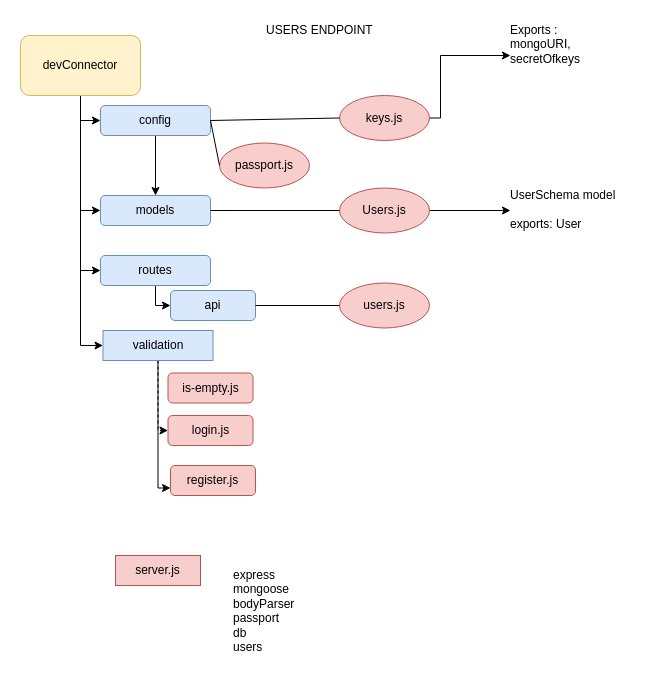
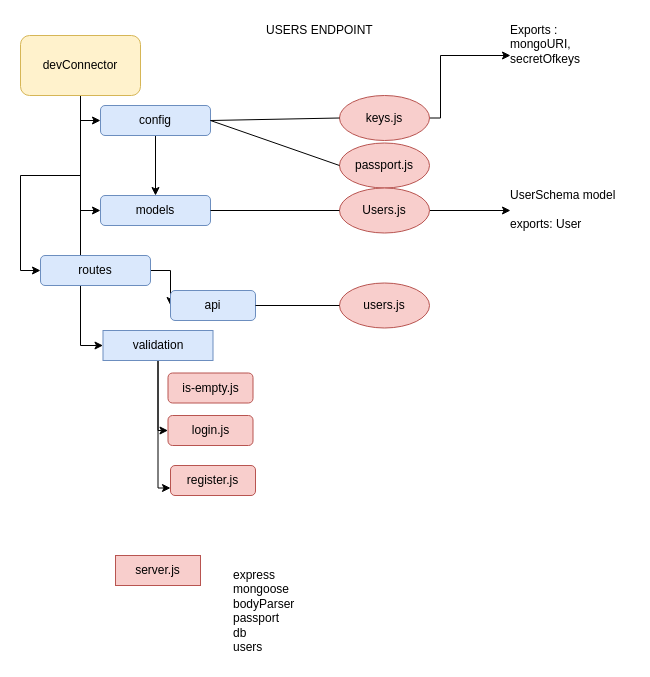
(265, 166) -> (385, 166)
(156, 271) -> (96, 271)
(160, 431) -> (160, 431)
